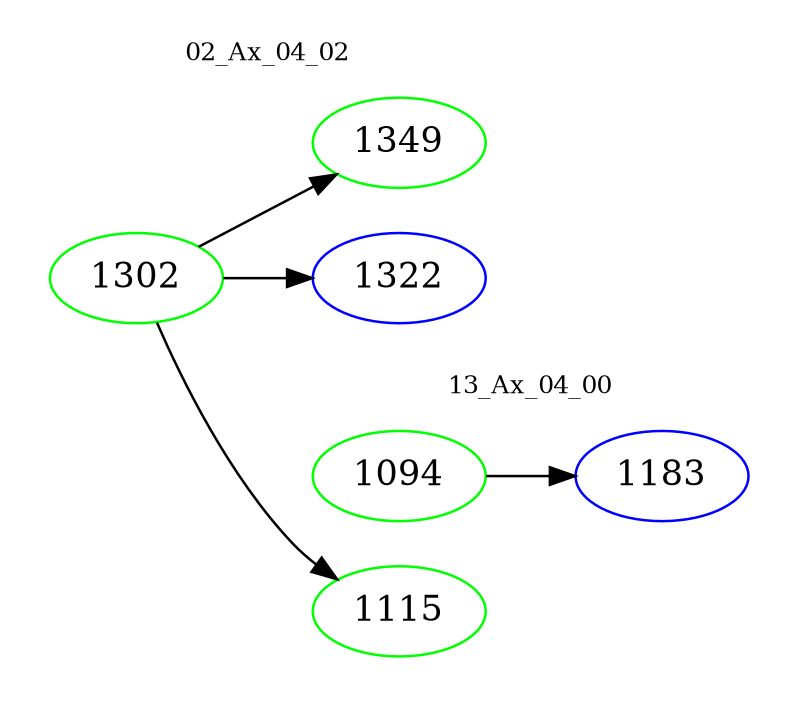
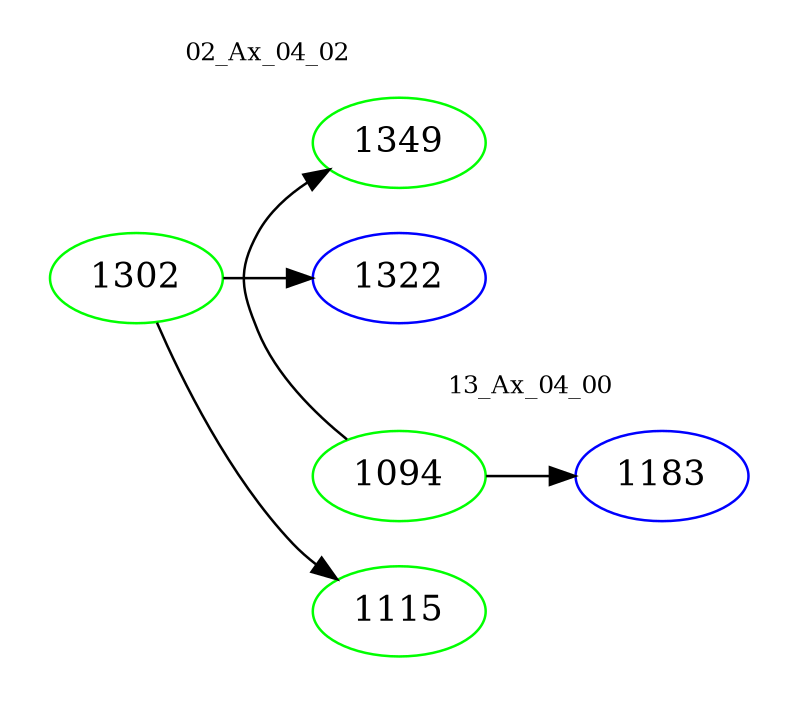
(256, 216) -> (252, 316)
